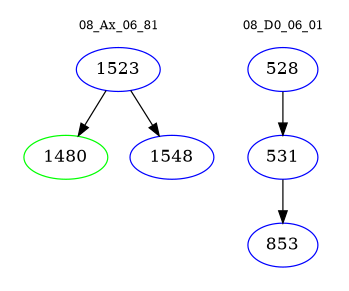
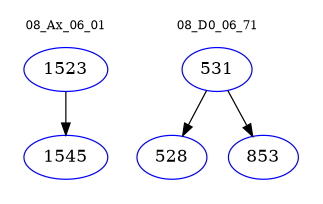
(119, 26) -> (66, 26)
(284, 26) -> (218, 26)
(283, 107) -> (198, 108)
(66, 157) -> none
(172, 157) -> (66, 157)
